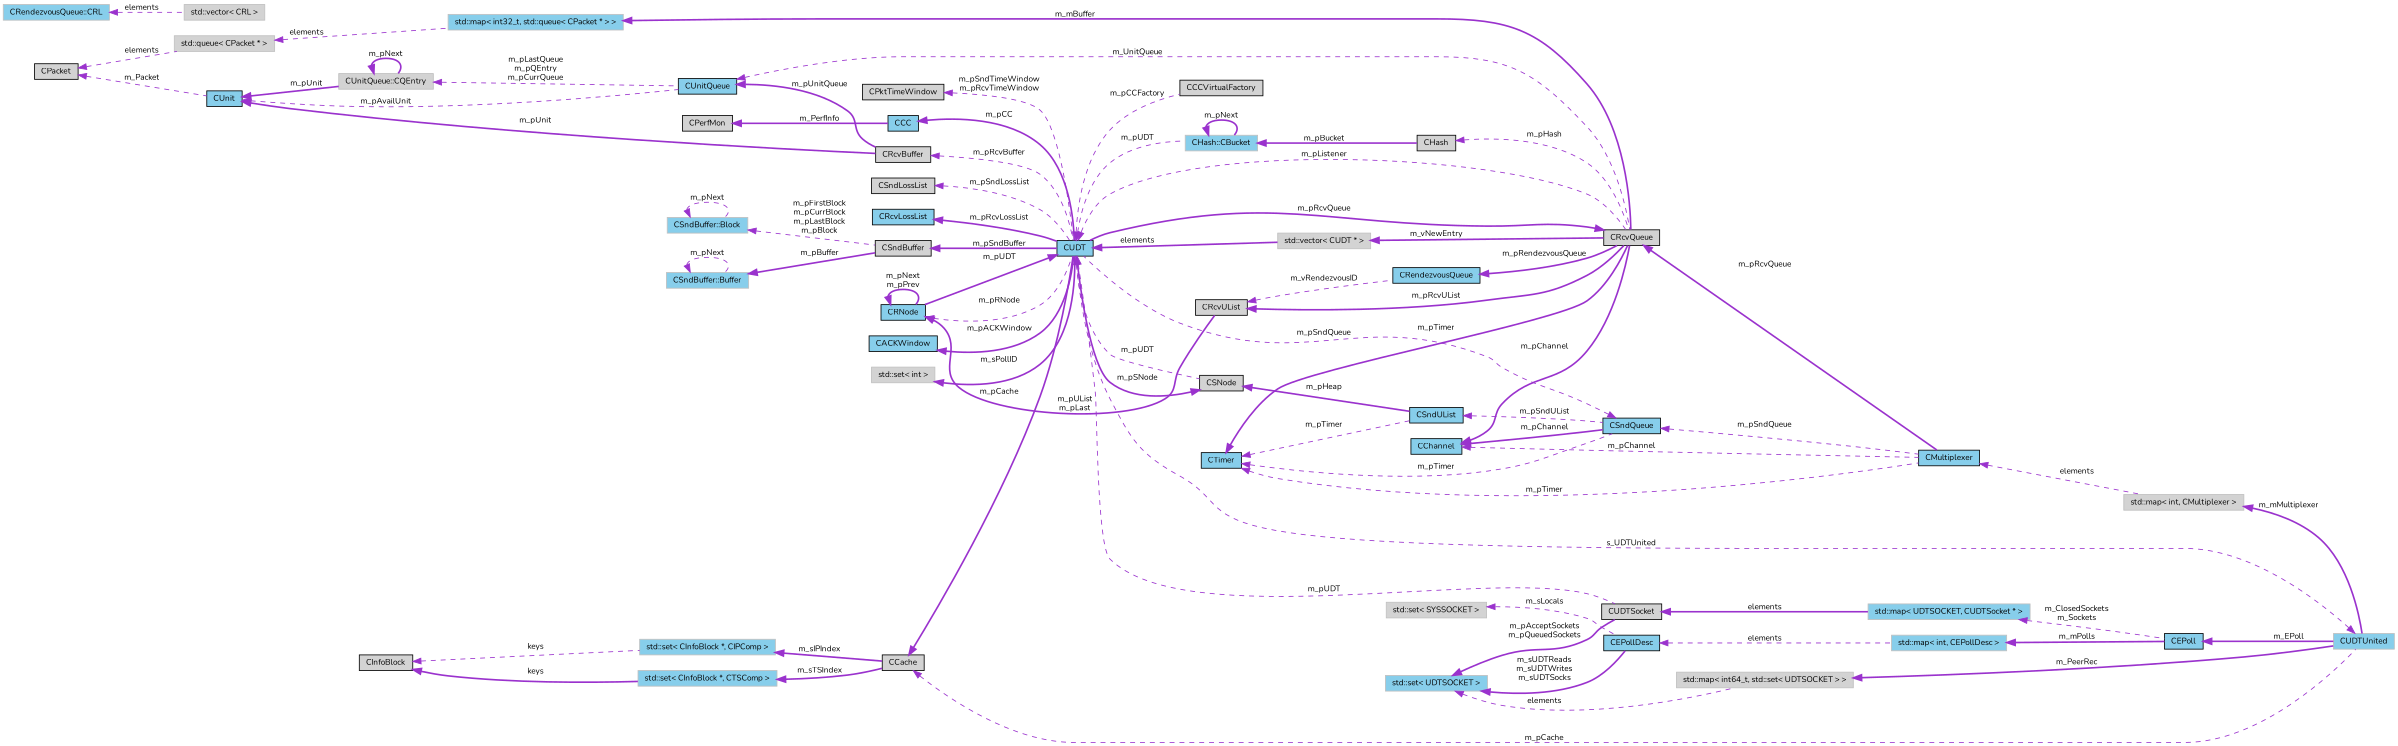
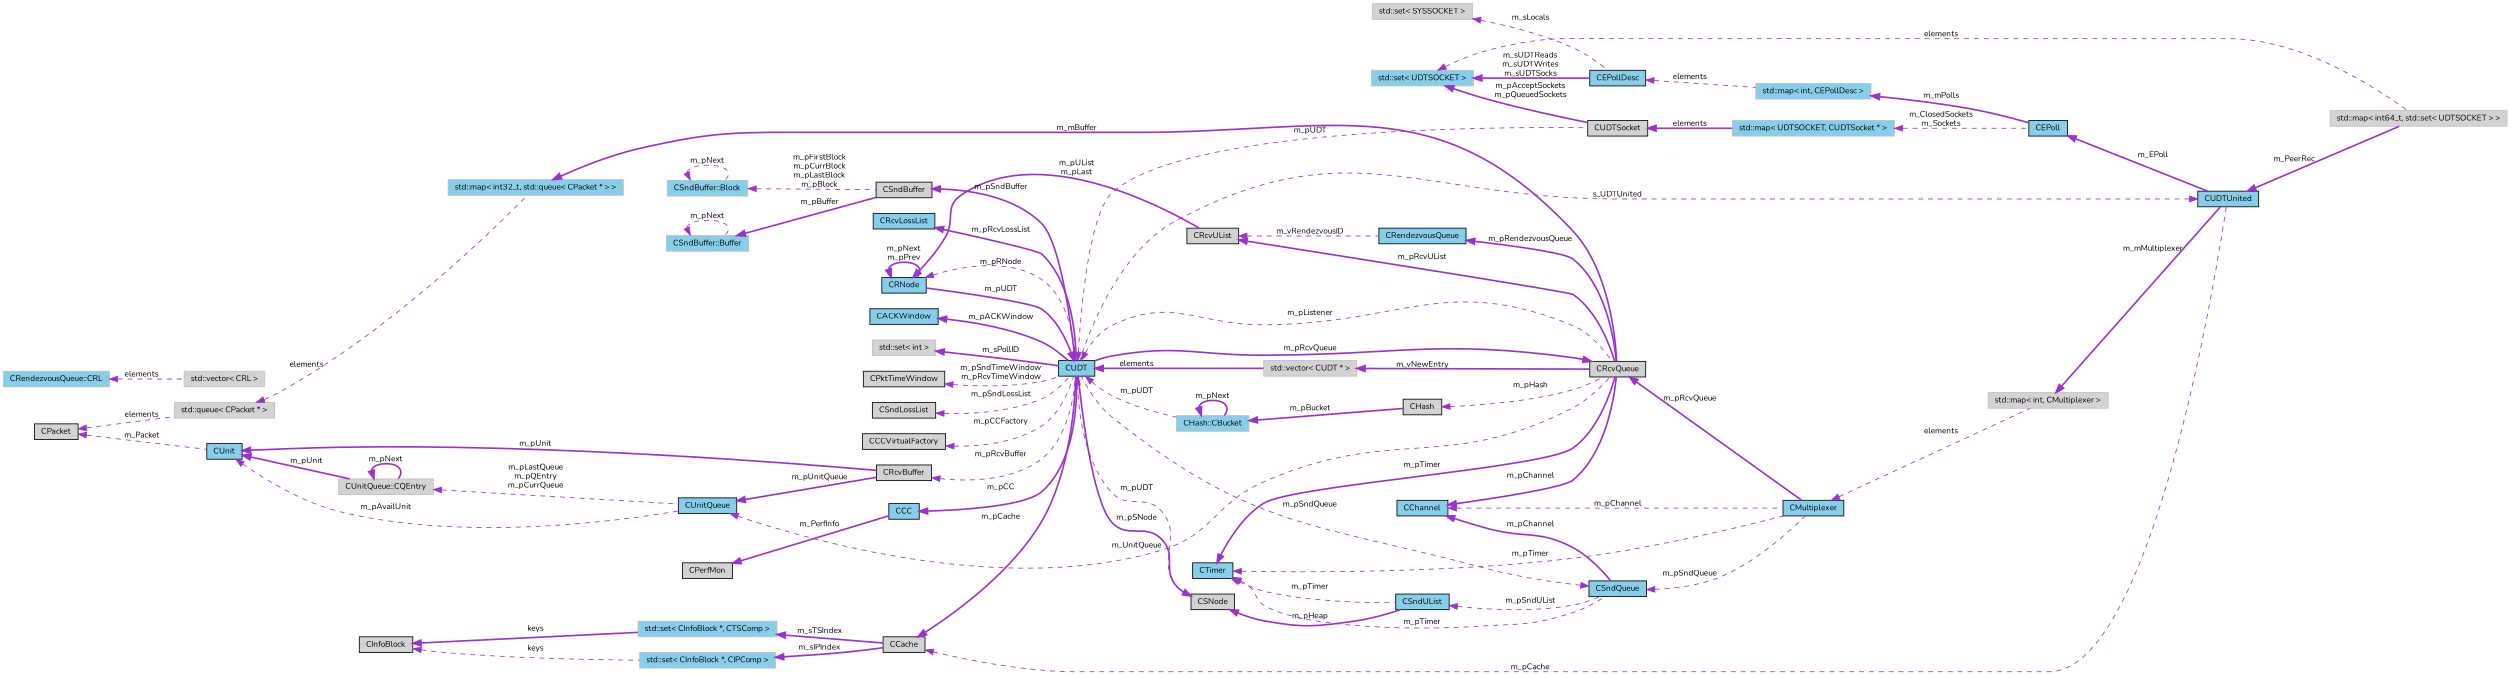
(1101, 142) -> (1028, 433)
(2364, 641) -> (2228, 199)
(2098, 667) -> (2327, 157)
